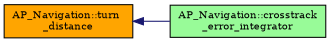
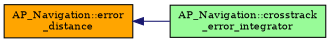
(68, 21) -> (68, 21)
